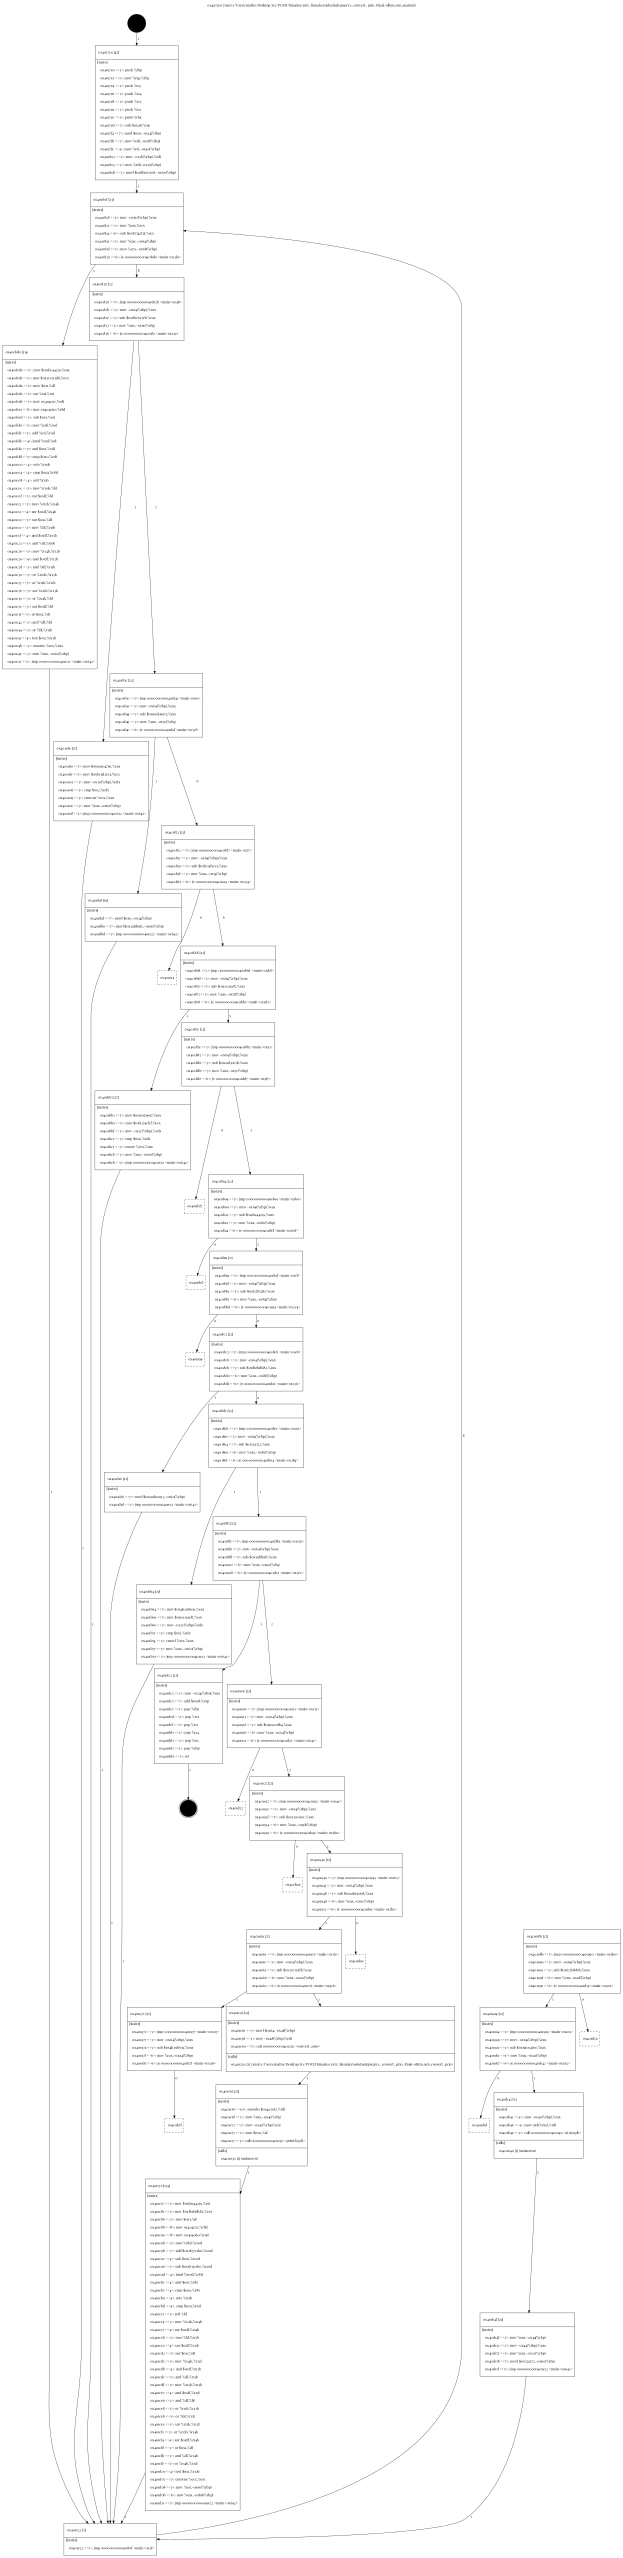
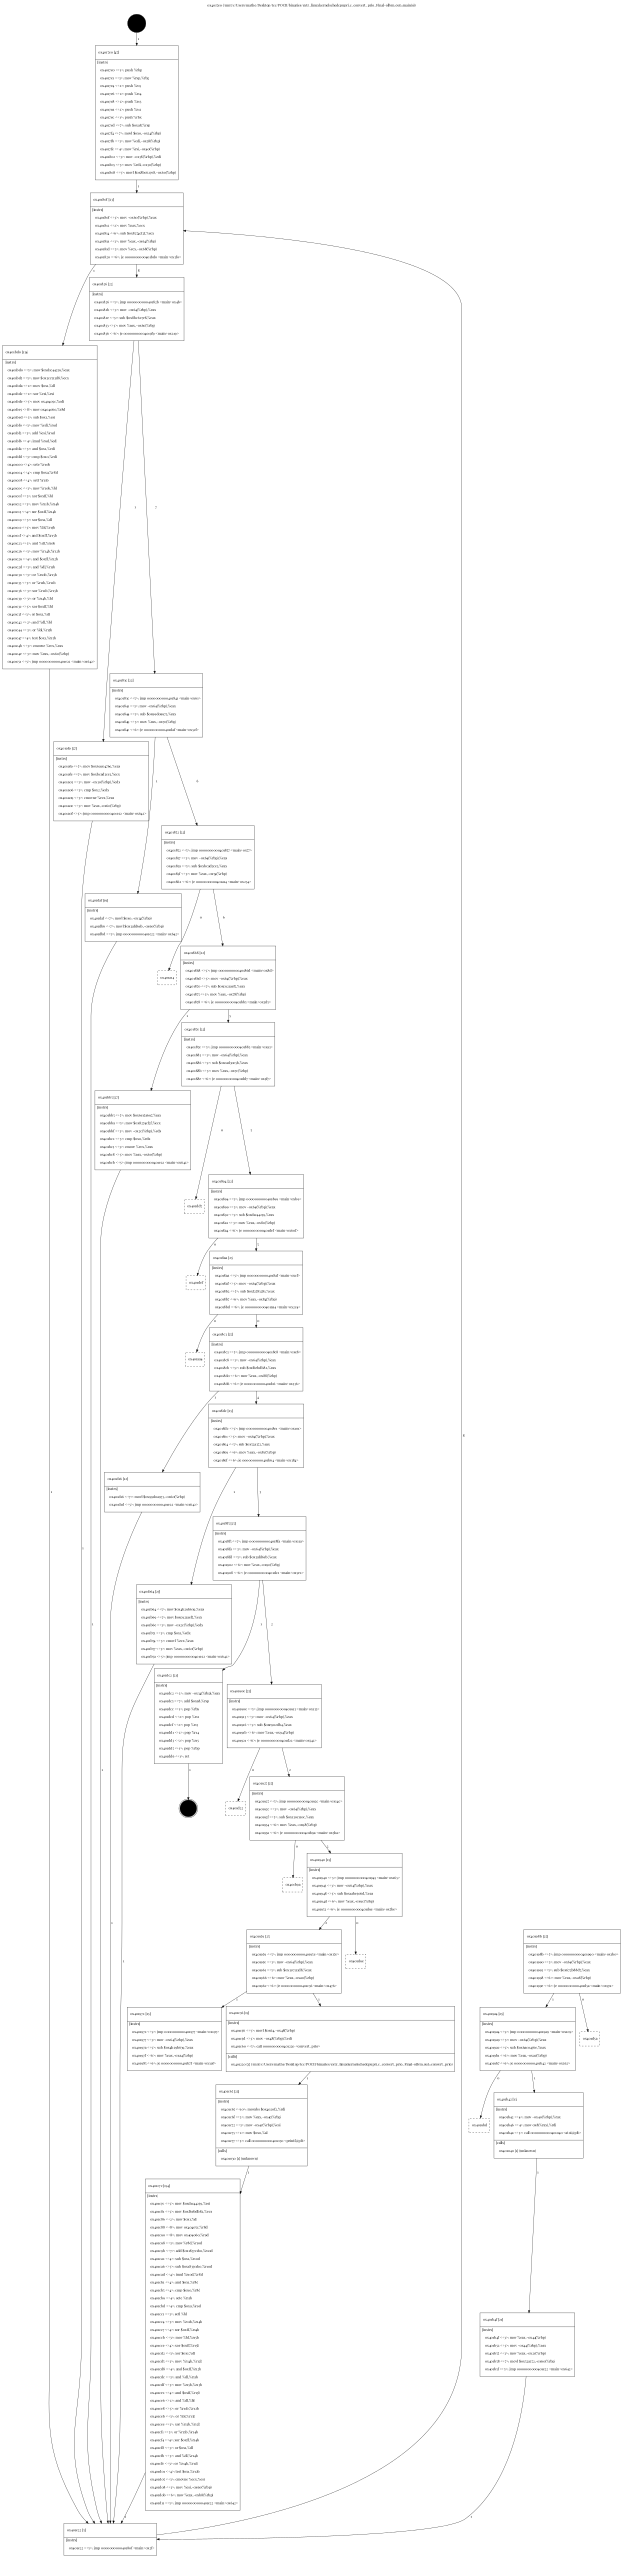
(174, 2125) -> none
